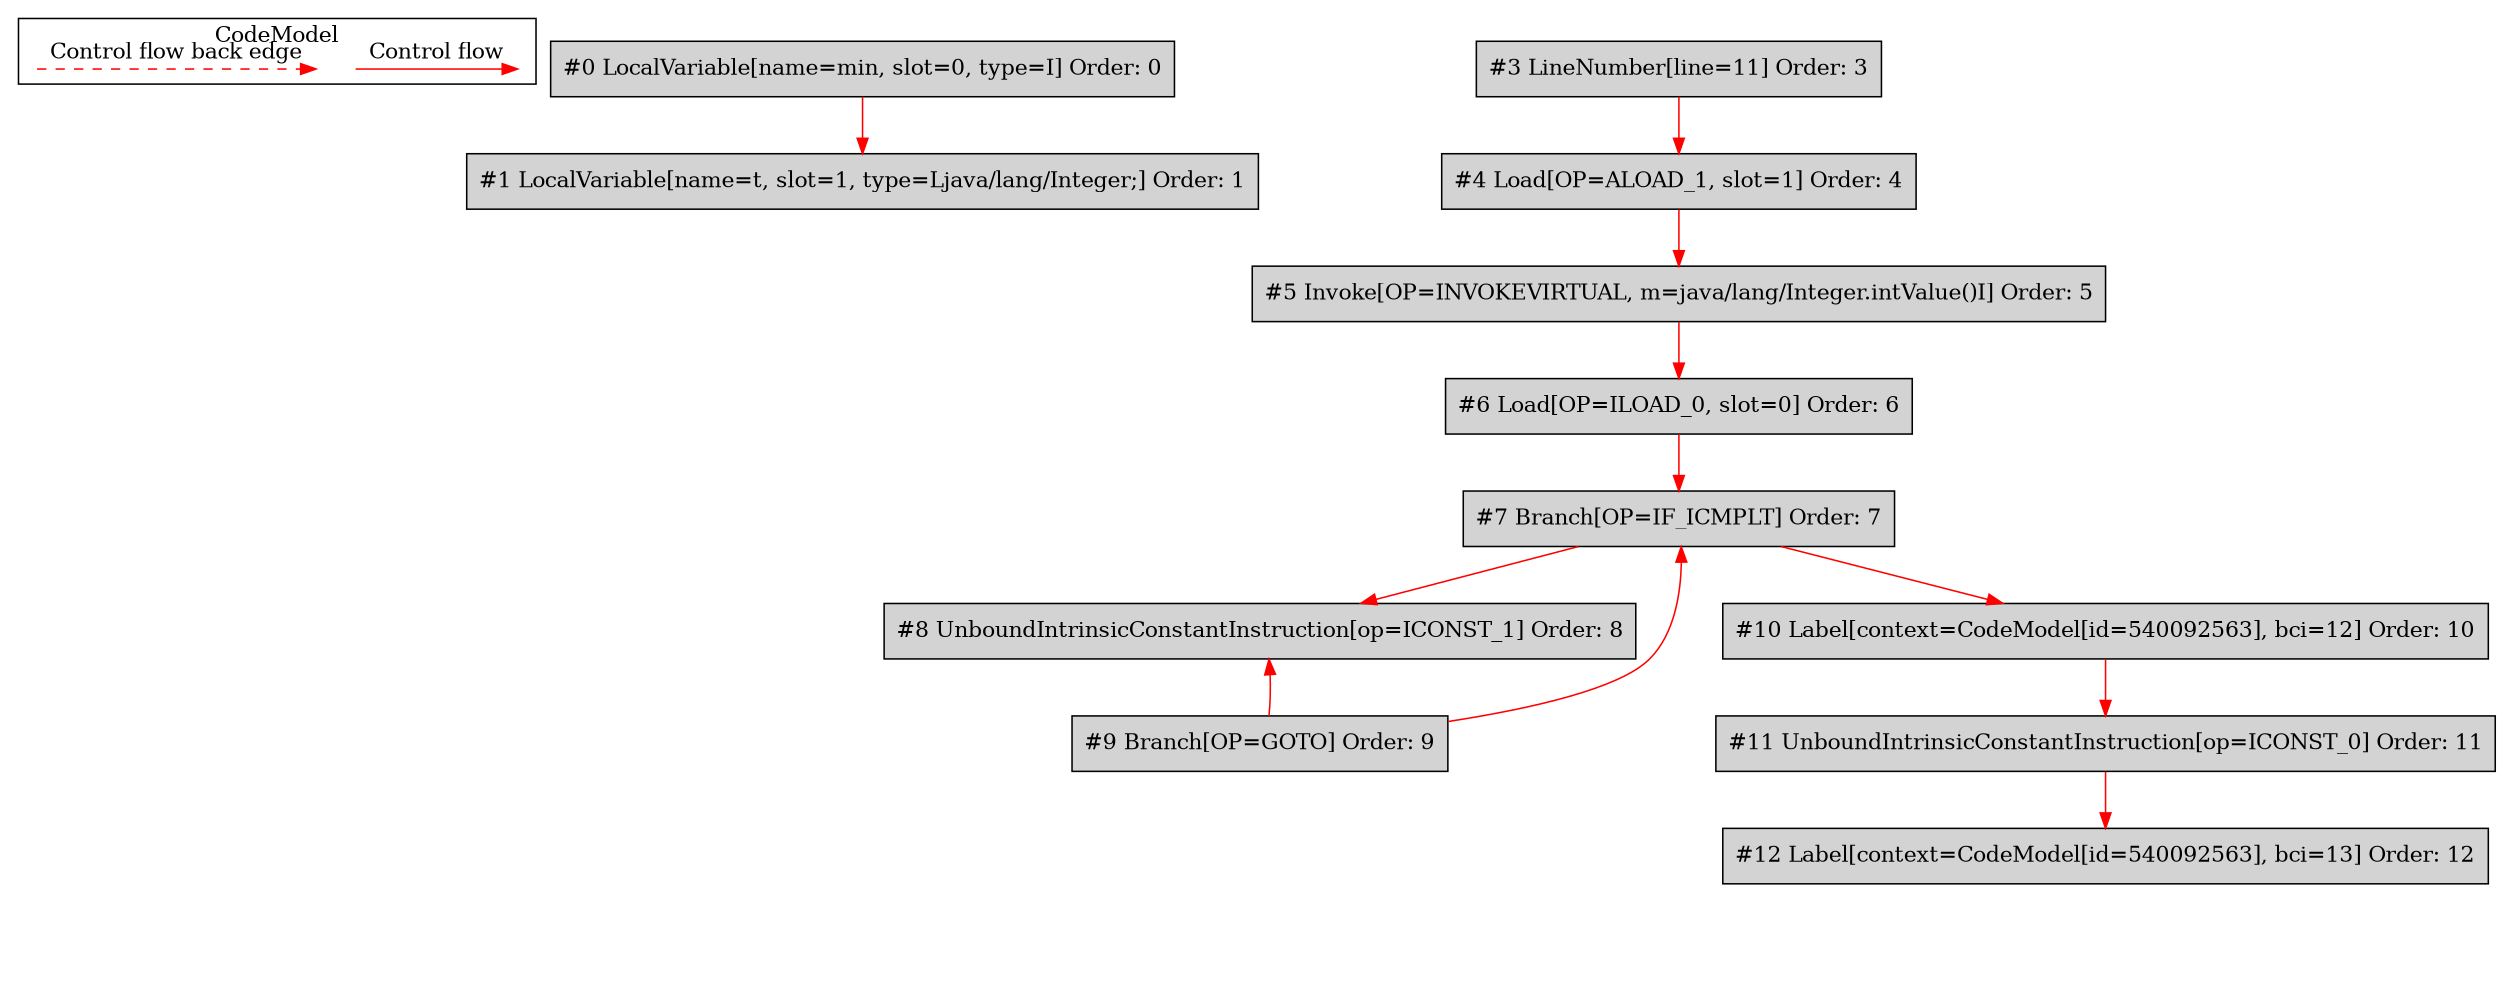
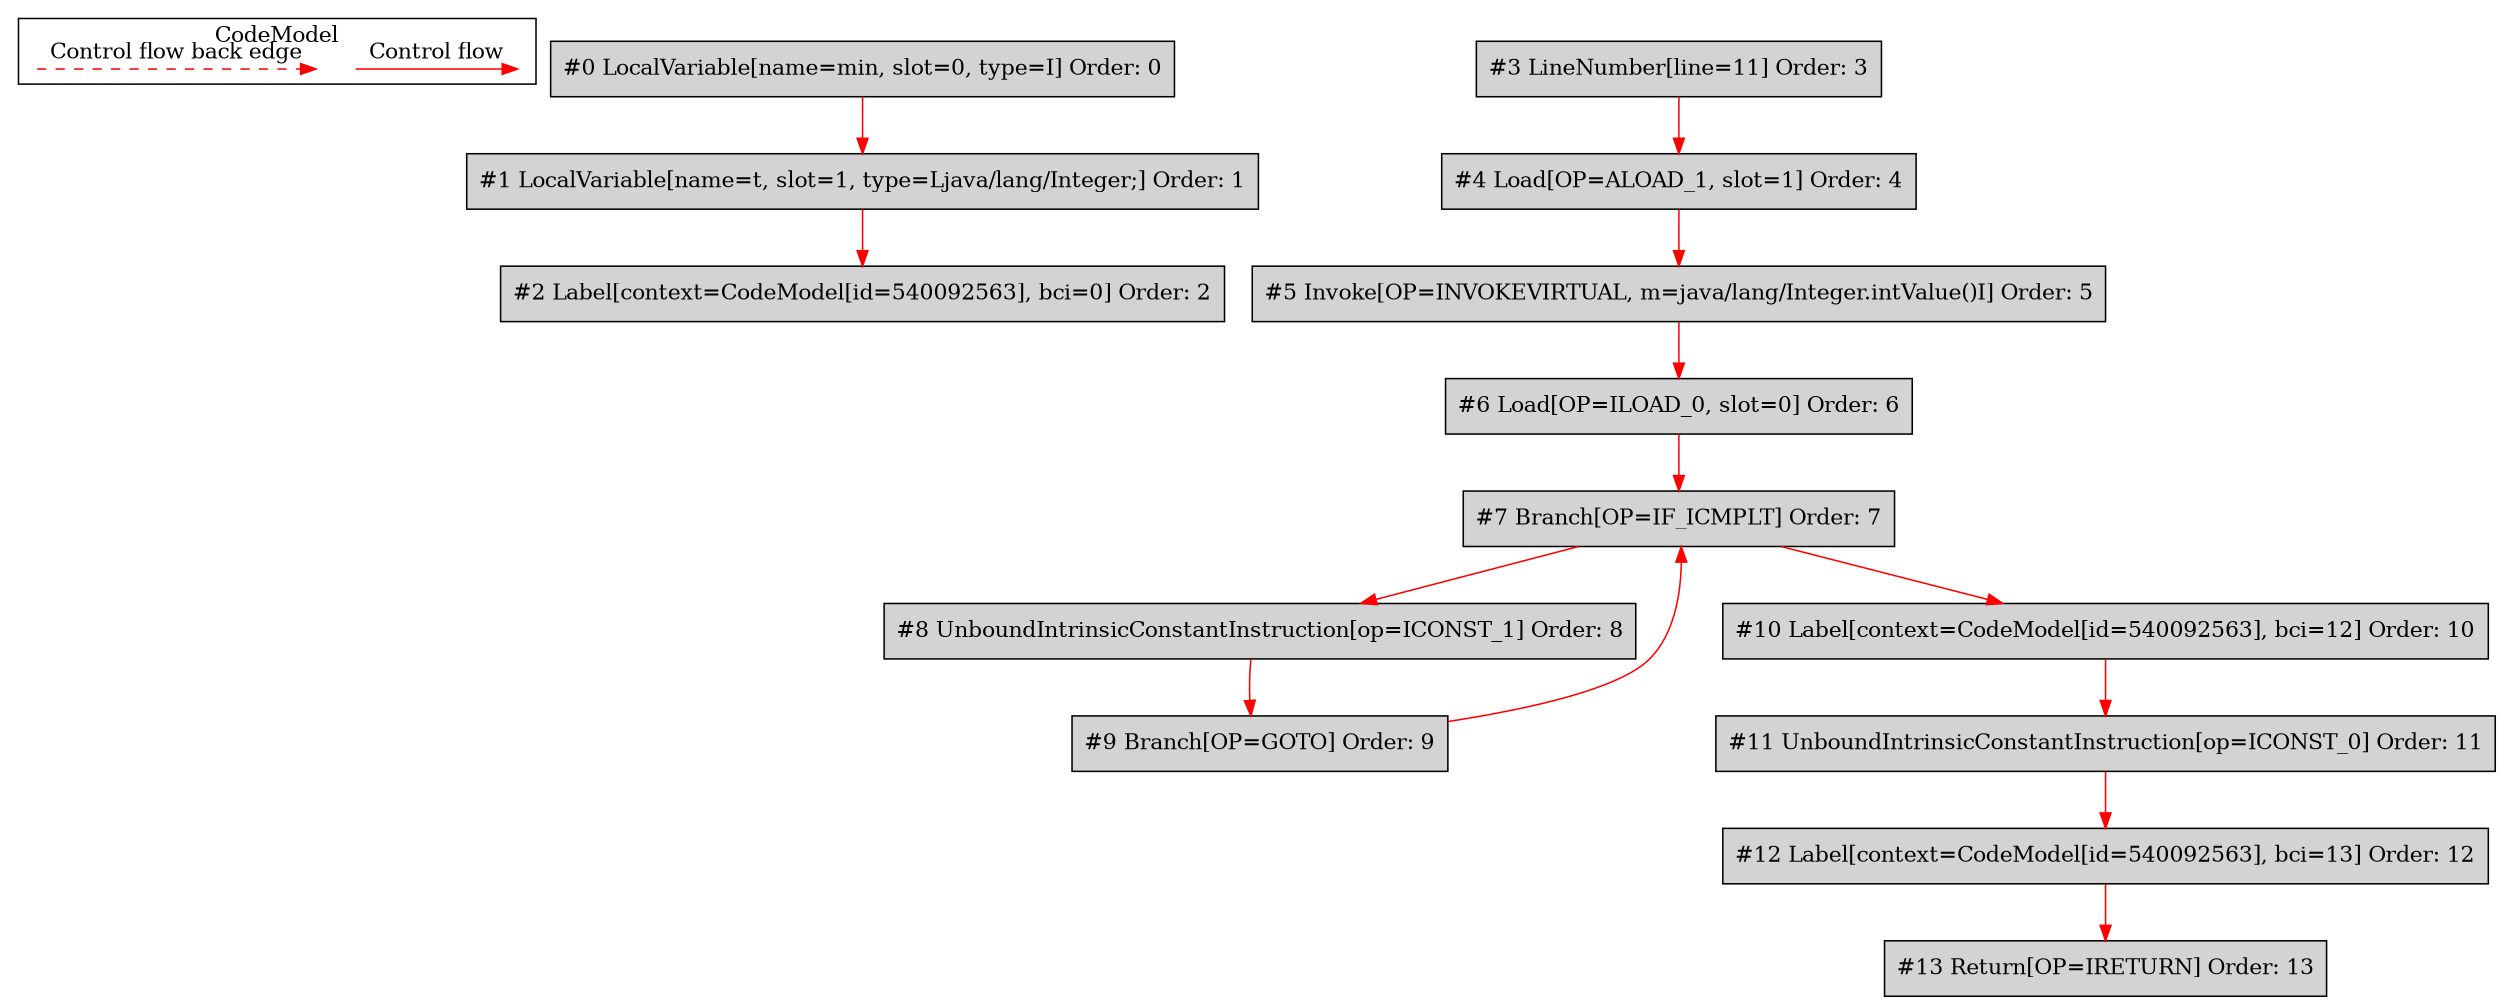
none -> (863, 294)
(1270, 695) -> (1250, 680)
none -> (2106, 969)
